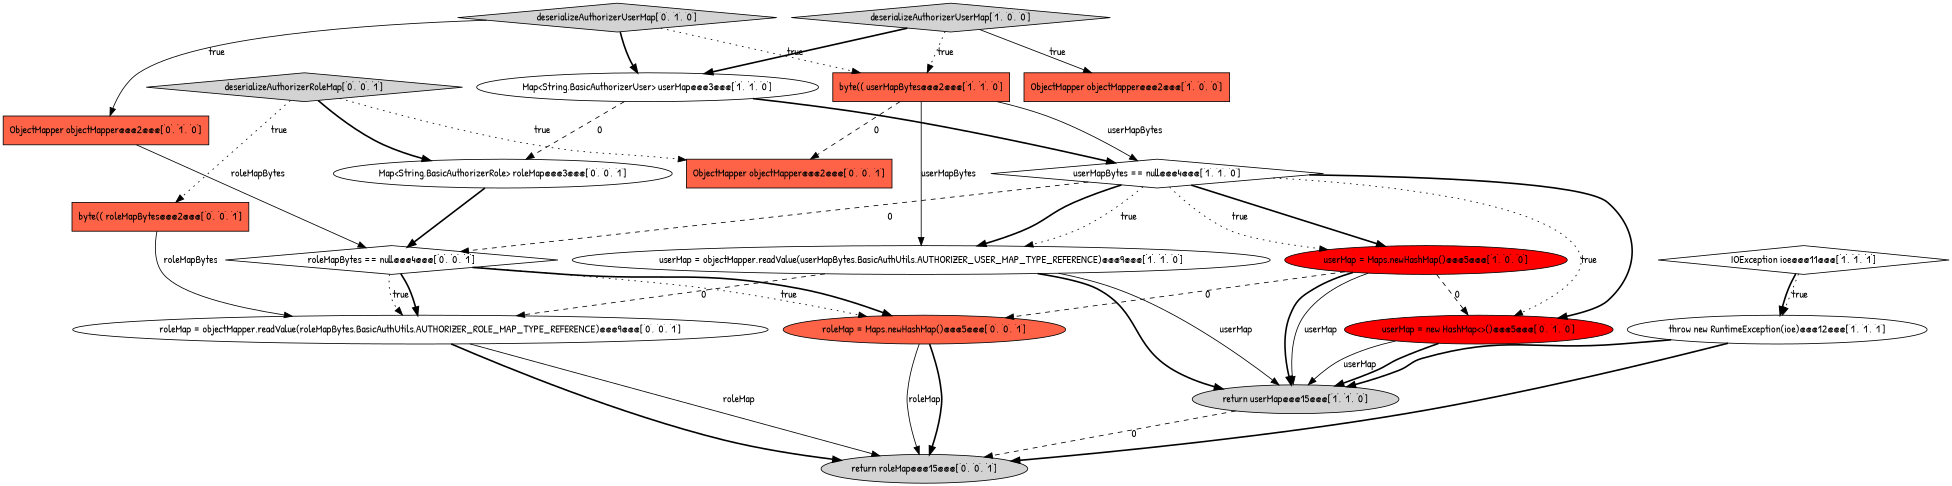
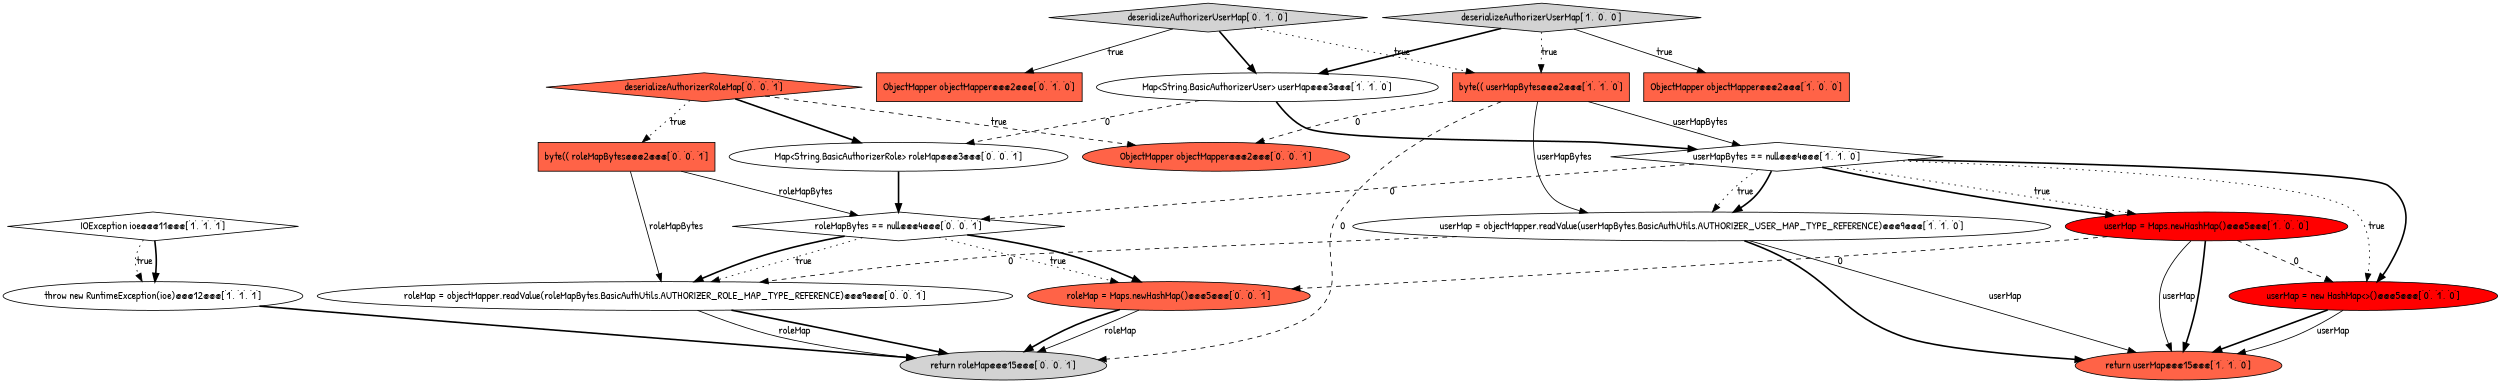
(304, 87) -> (704, 87)
(507, 140) -> (946, 120)
(789, 174) -> (1216, 157)
(248, 195) -> (766, 192)
(1510, 345) -> none
(1296, 399) -> (2179, 366)
(1114, 433) -> (1332, 273)
